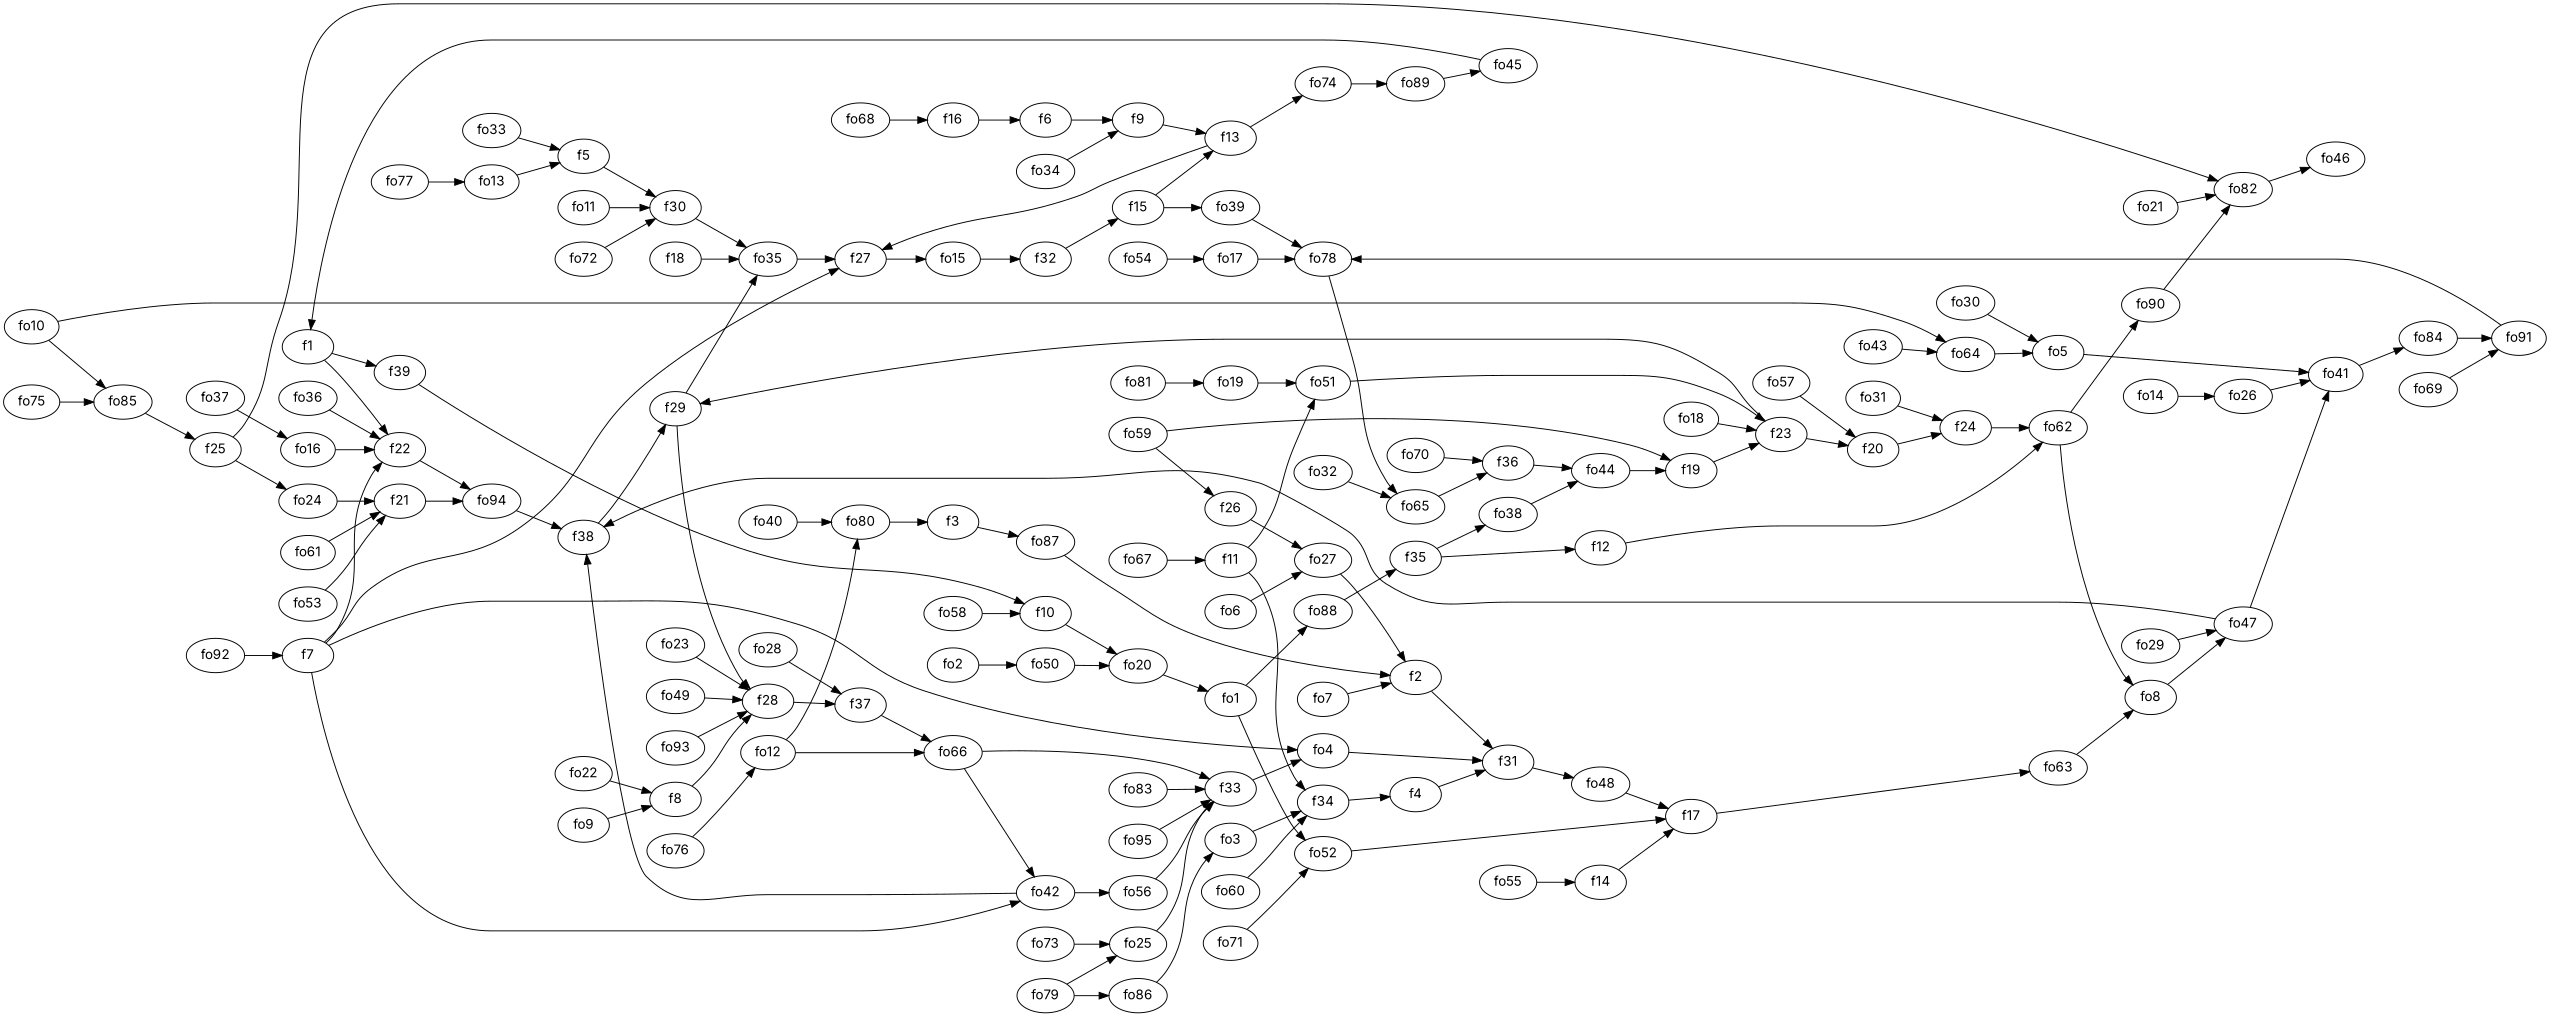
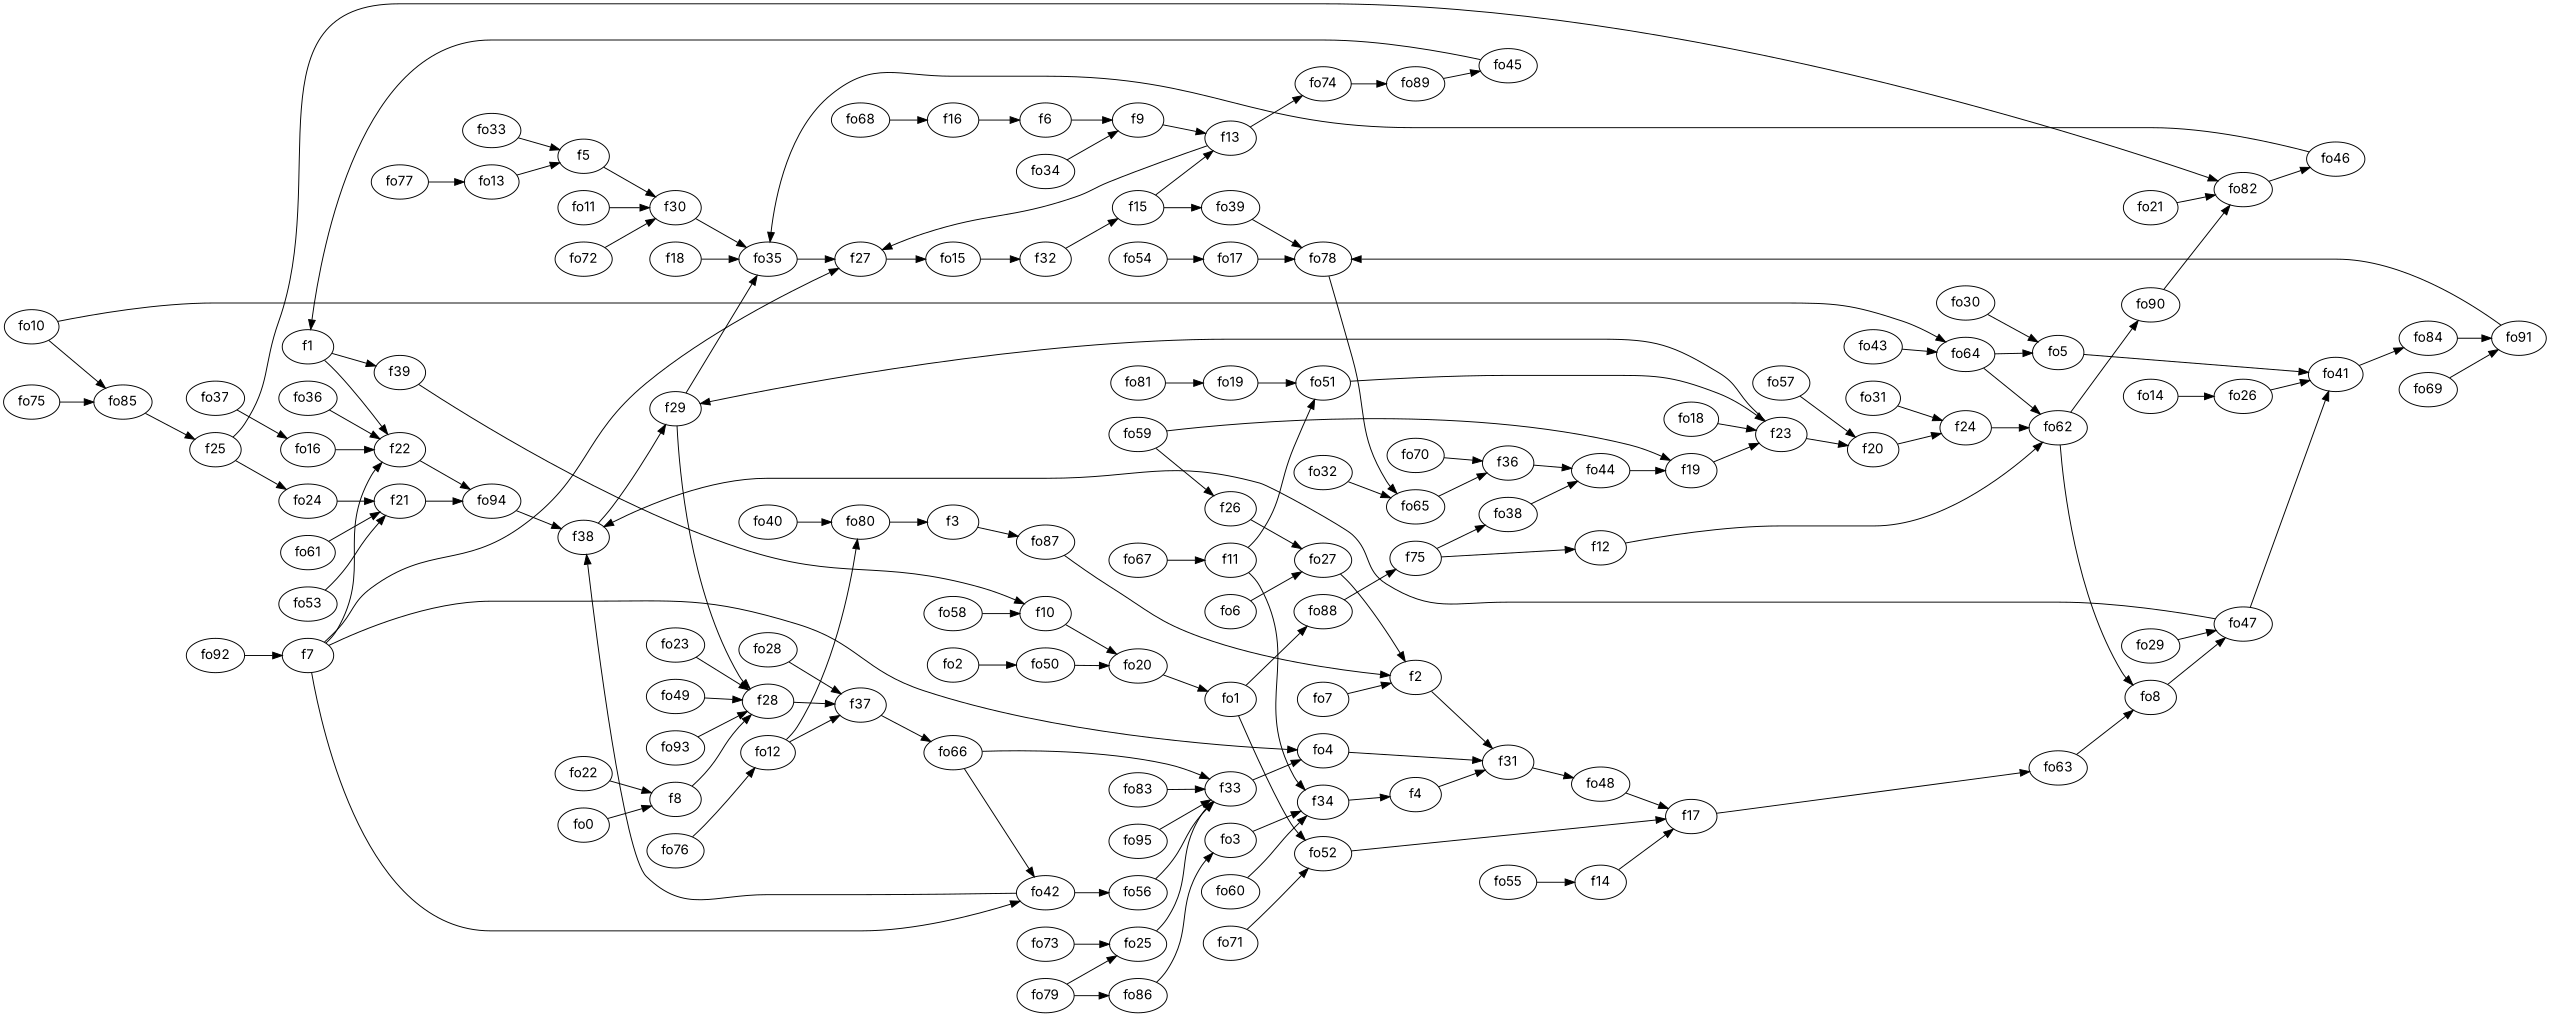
none -> (1489, 128)
none -> (2008, 388)
(1416, 558) -> (1416, 558)
(855, 753) -> (810, 731)
(584, 825) -> (584, 825)
